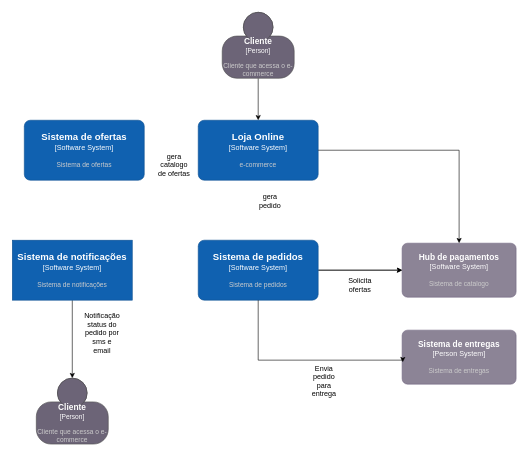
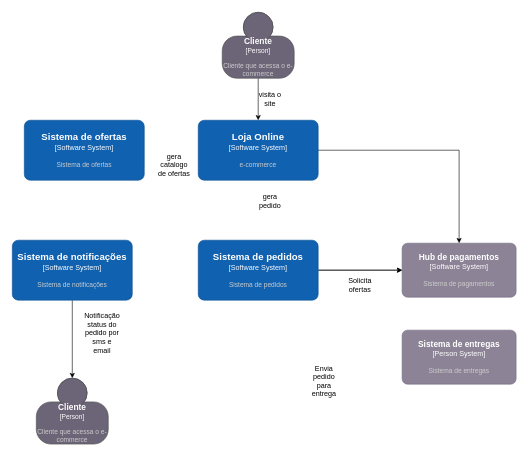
none -> (270, 99)
(72, 270) -> (72, 270)
(459, 270) -> (459, 270)
(258, 331) -> none
